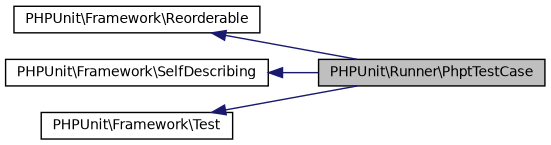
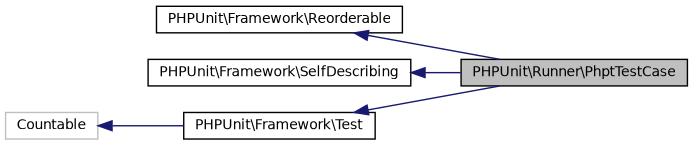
none -> (52, 126)
